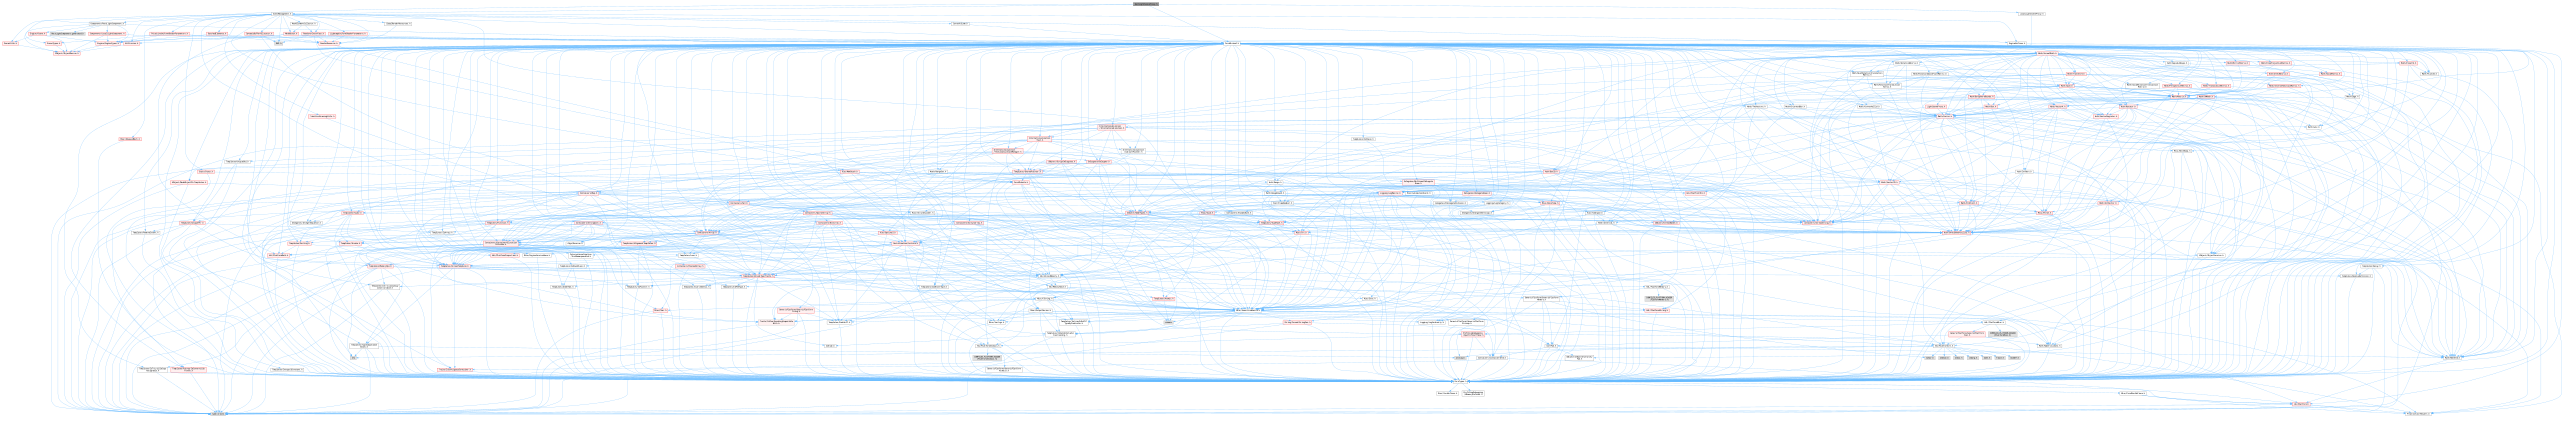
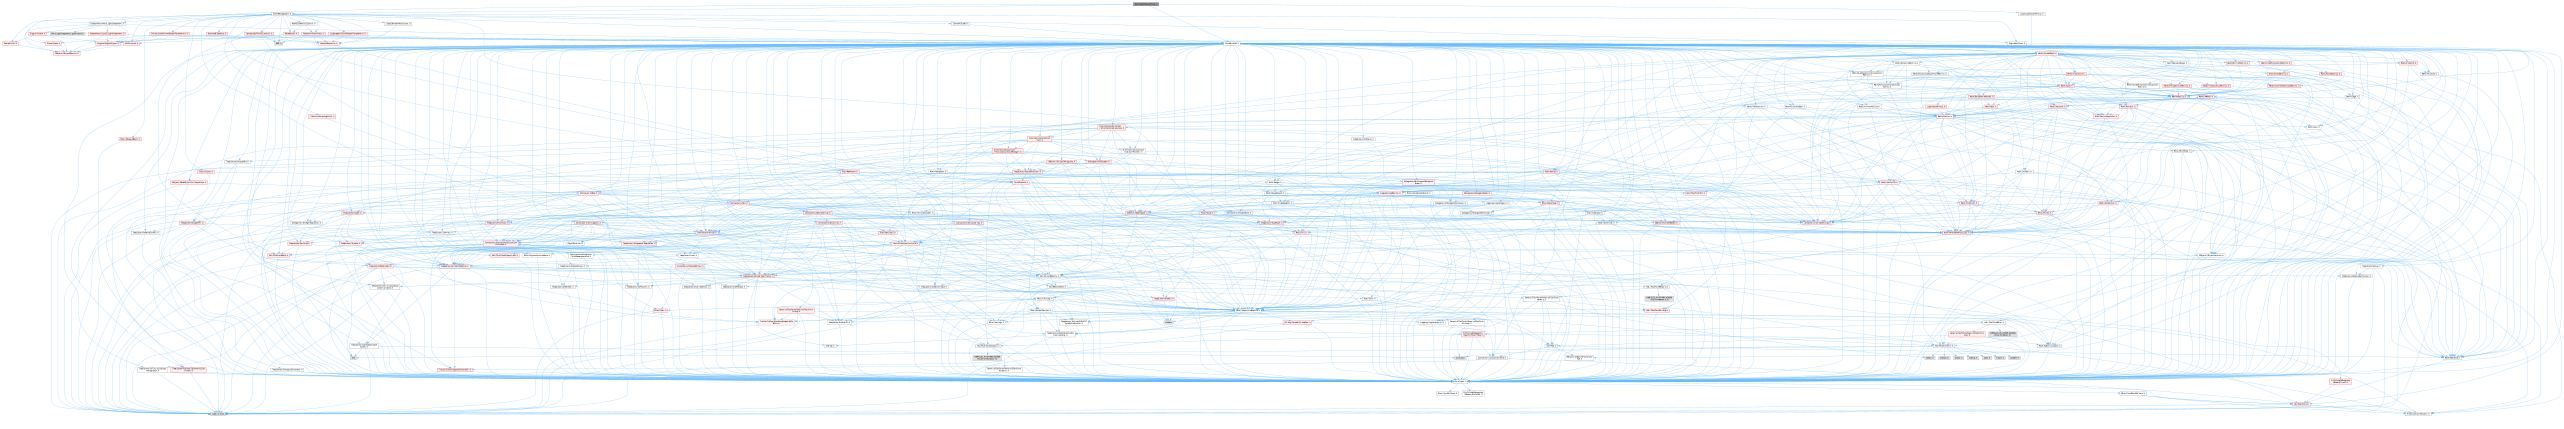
(1262, 208) -> (1253, 200)
none -> (2340, 382)
